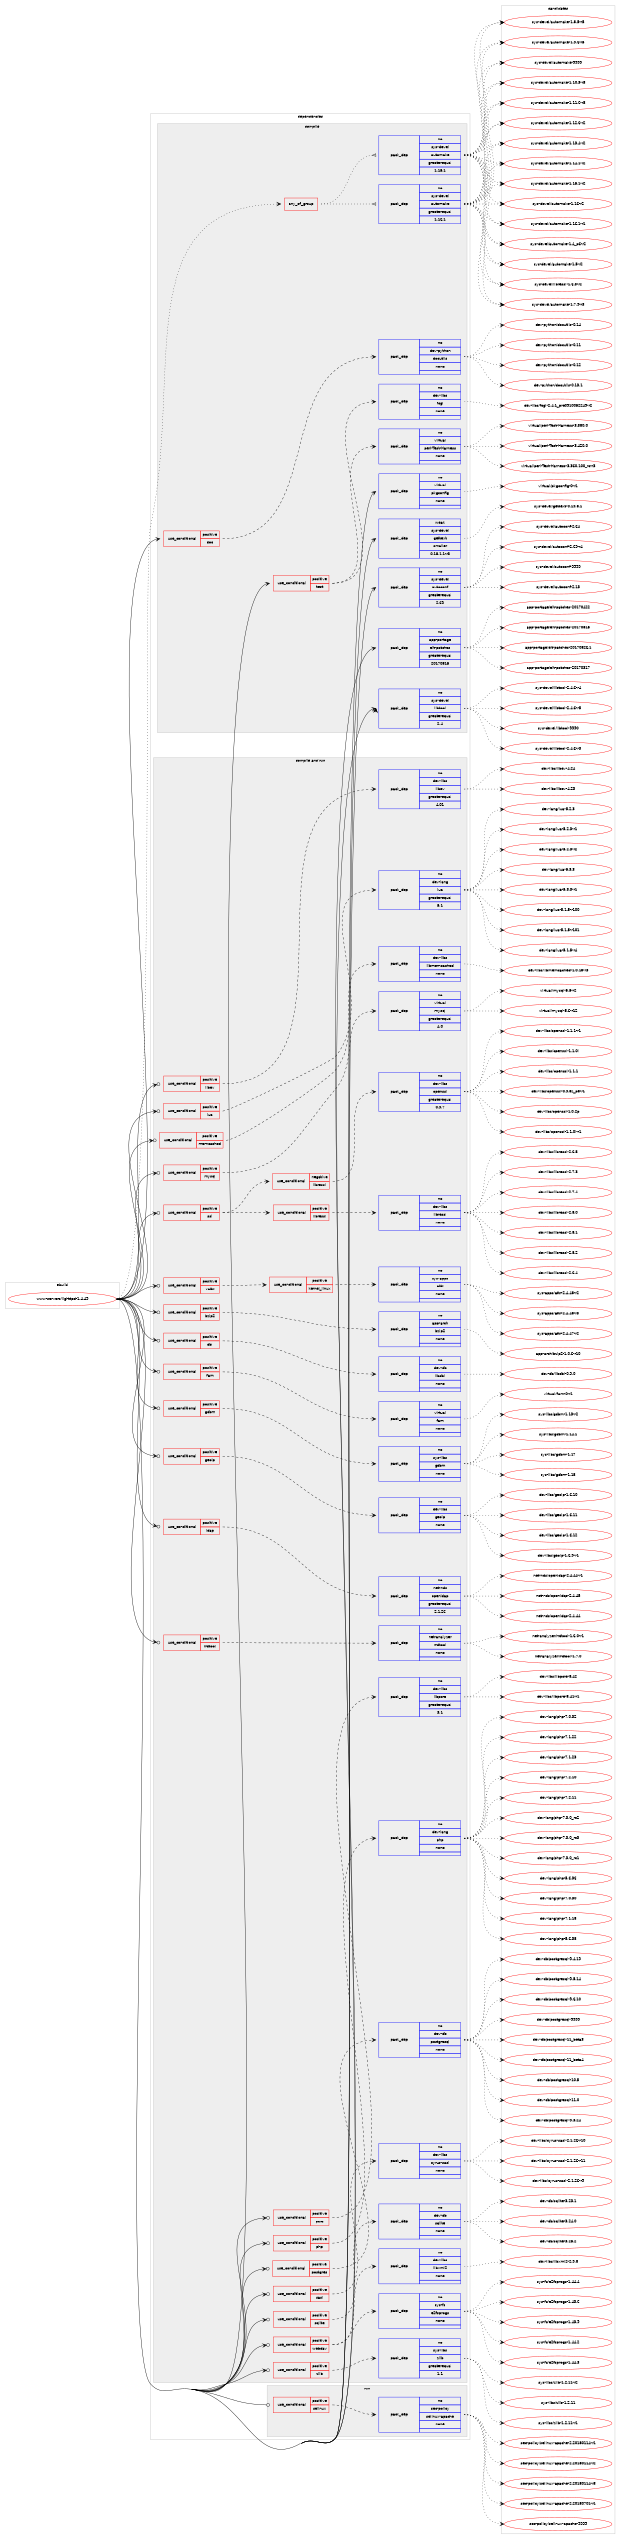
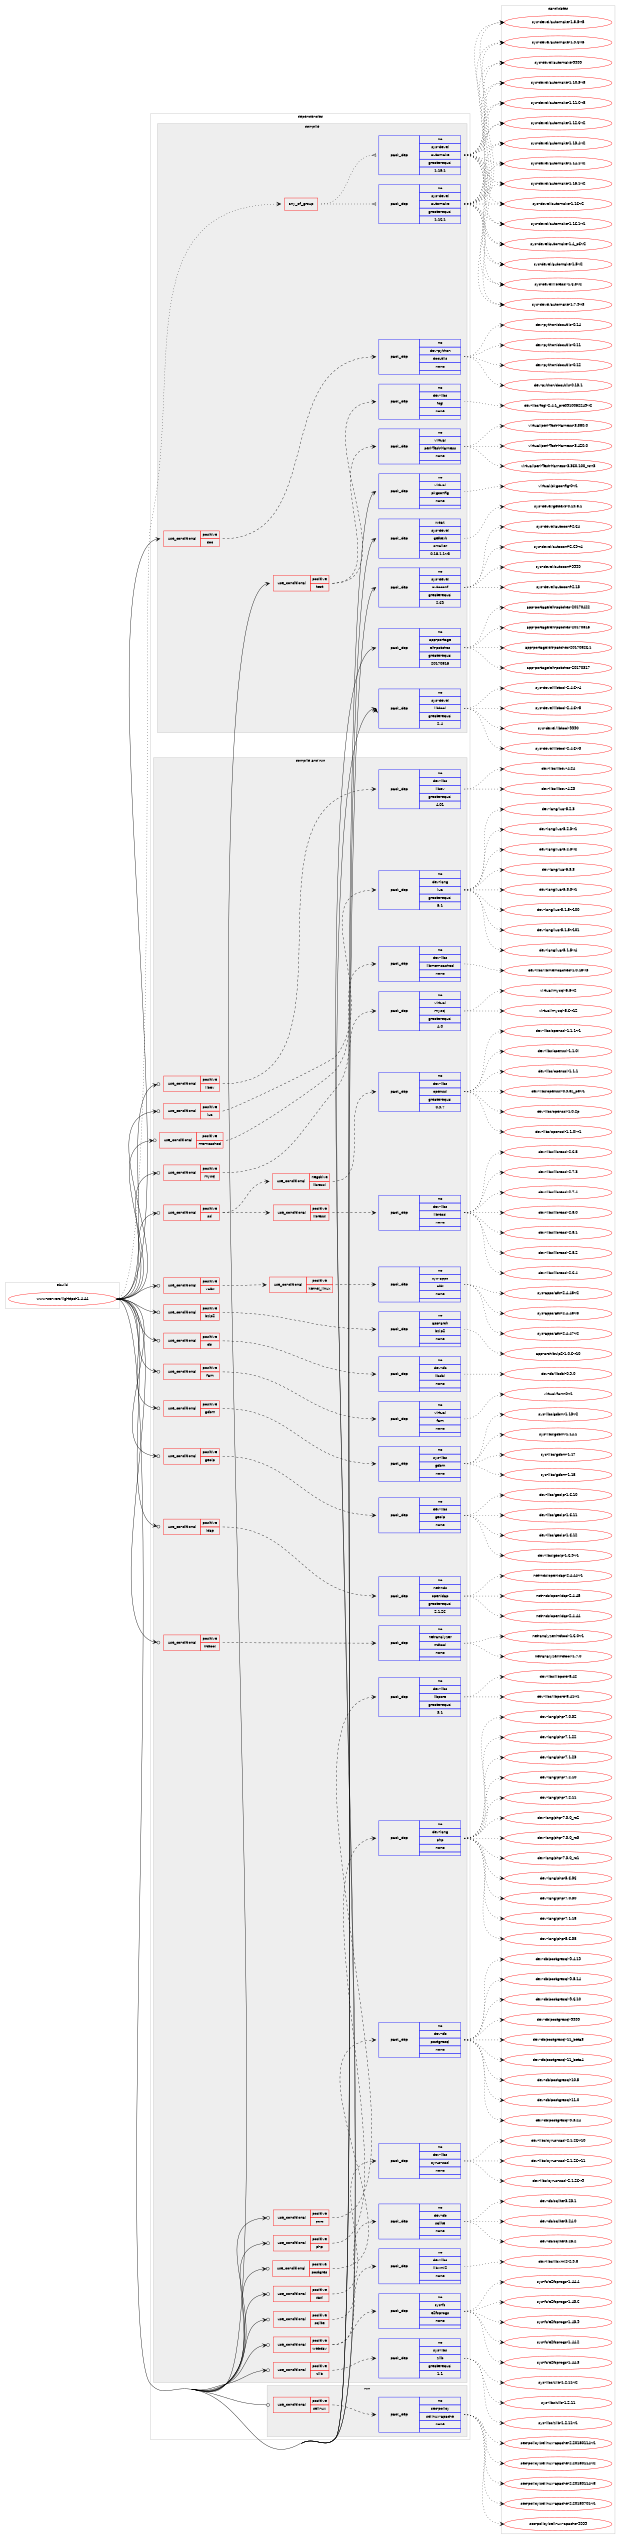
(62, 1299) -> (62, 1299)
